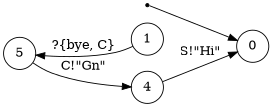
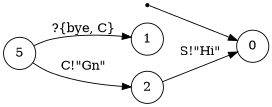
(89, 56) -> (77, 36)
(147, 87) -> (147, 87)
